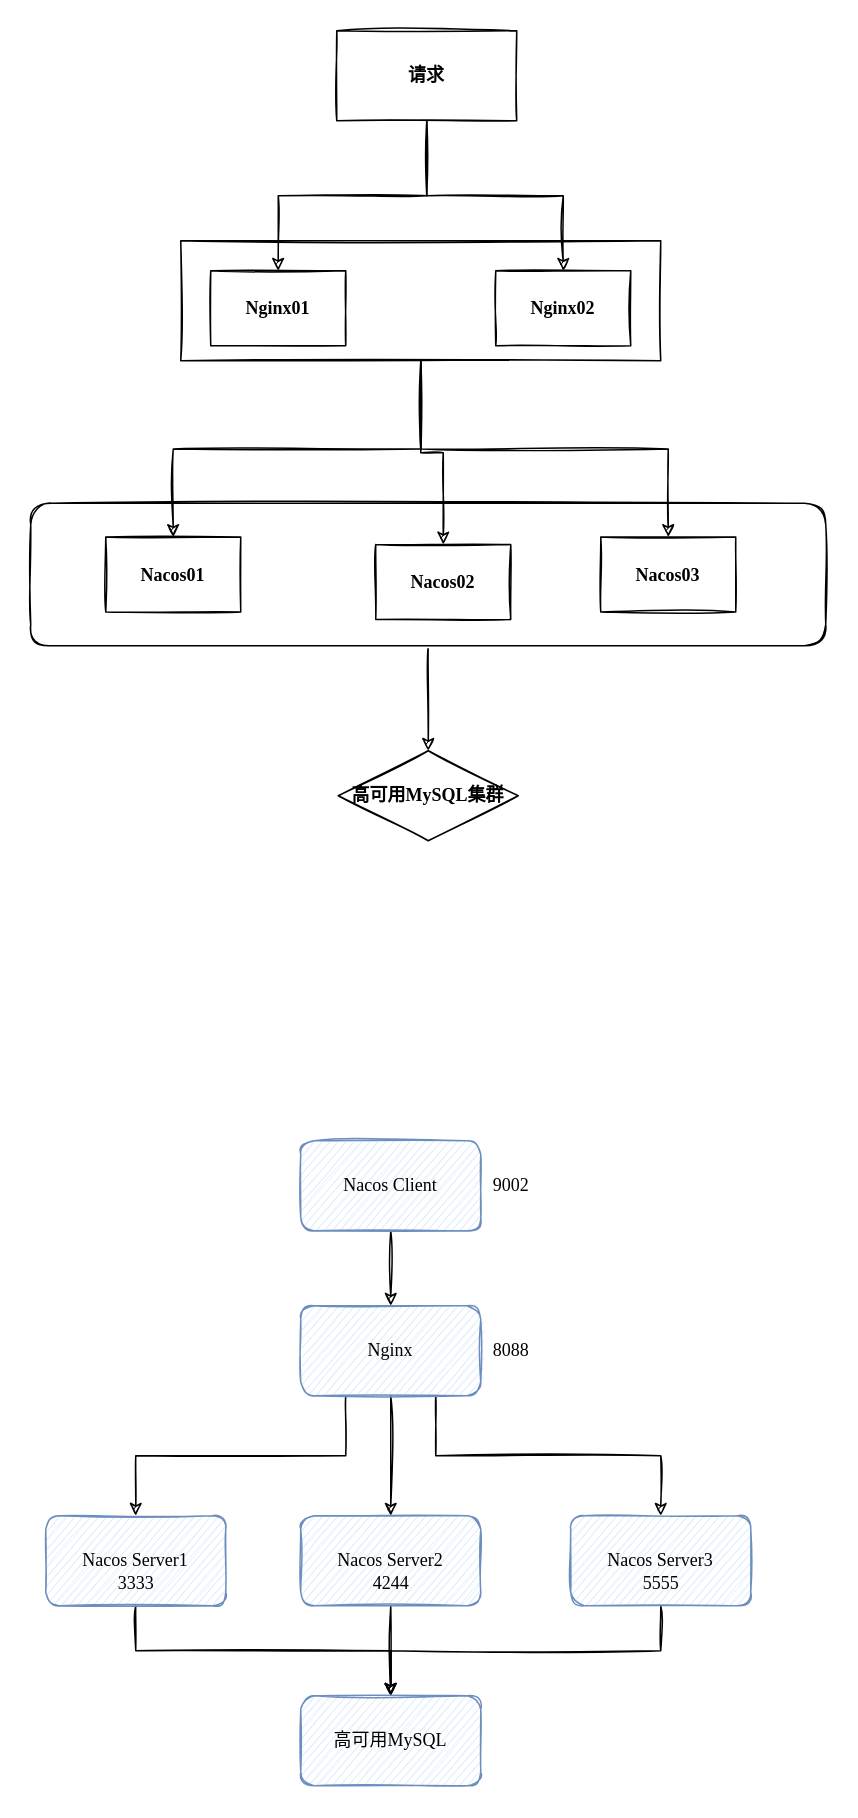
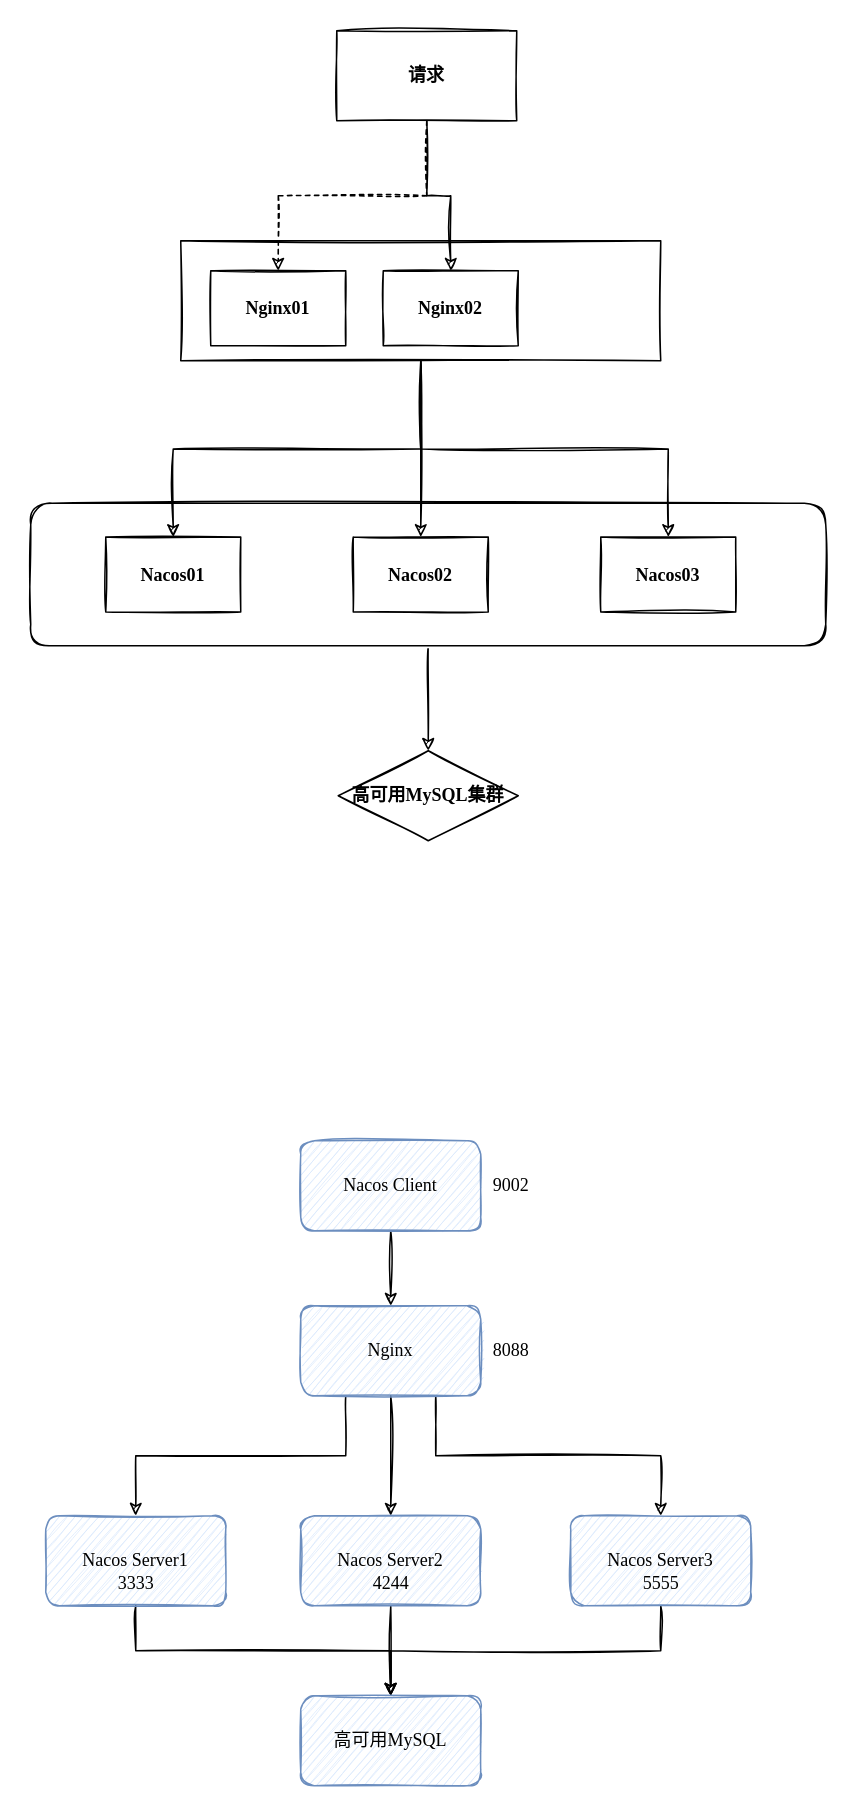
(330, 196) -> (330, 196)
(563, 308) -> (451, 308)
(443, 582) -> (421, 575)
